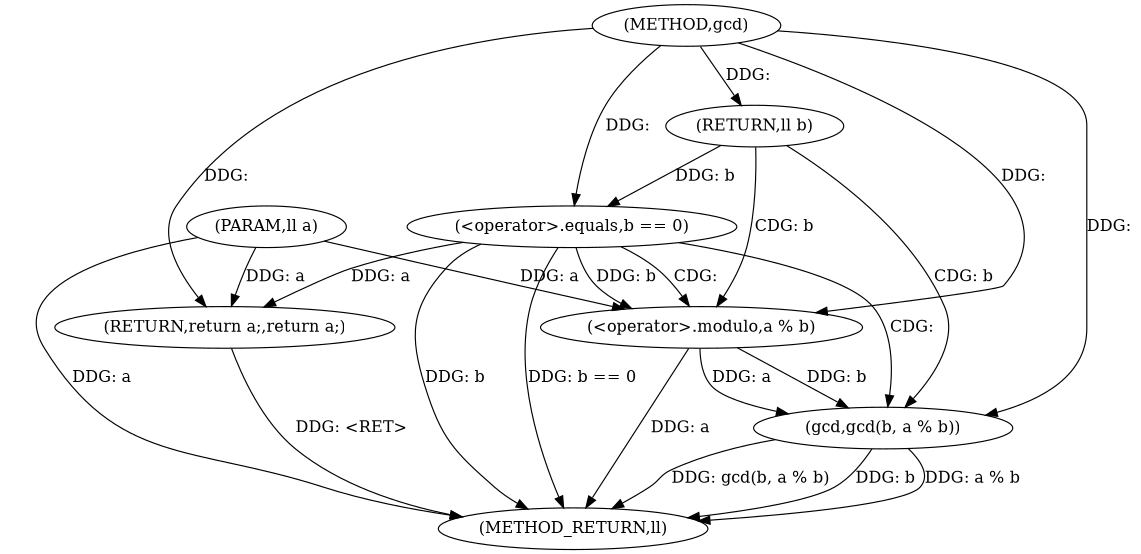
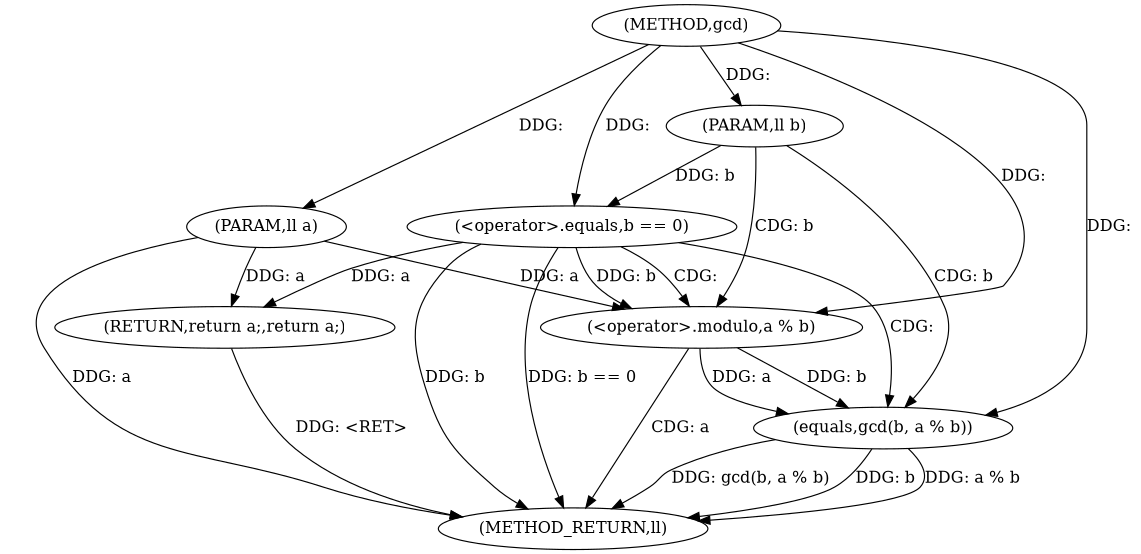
(318, 92) -> (481, 124)
(755, 126) -> (755, 126)
(681, 428) -> (681, 428)
(883, 428) -> (883, 428)
